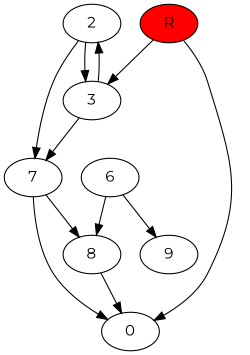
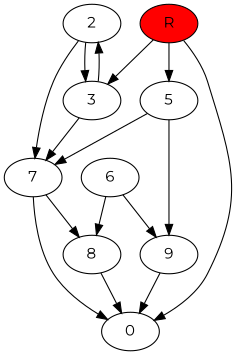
none -> (169, 101)
none -> (152, 288)
